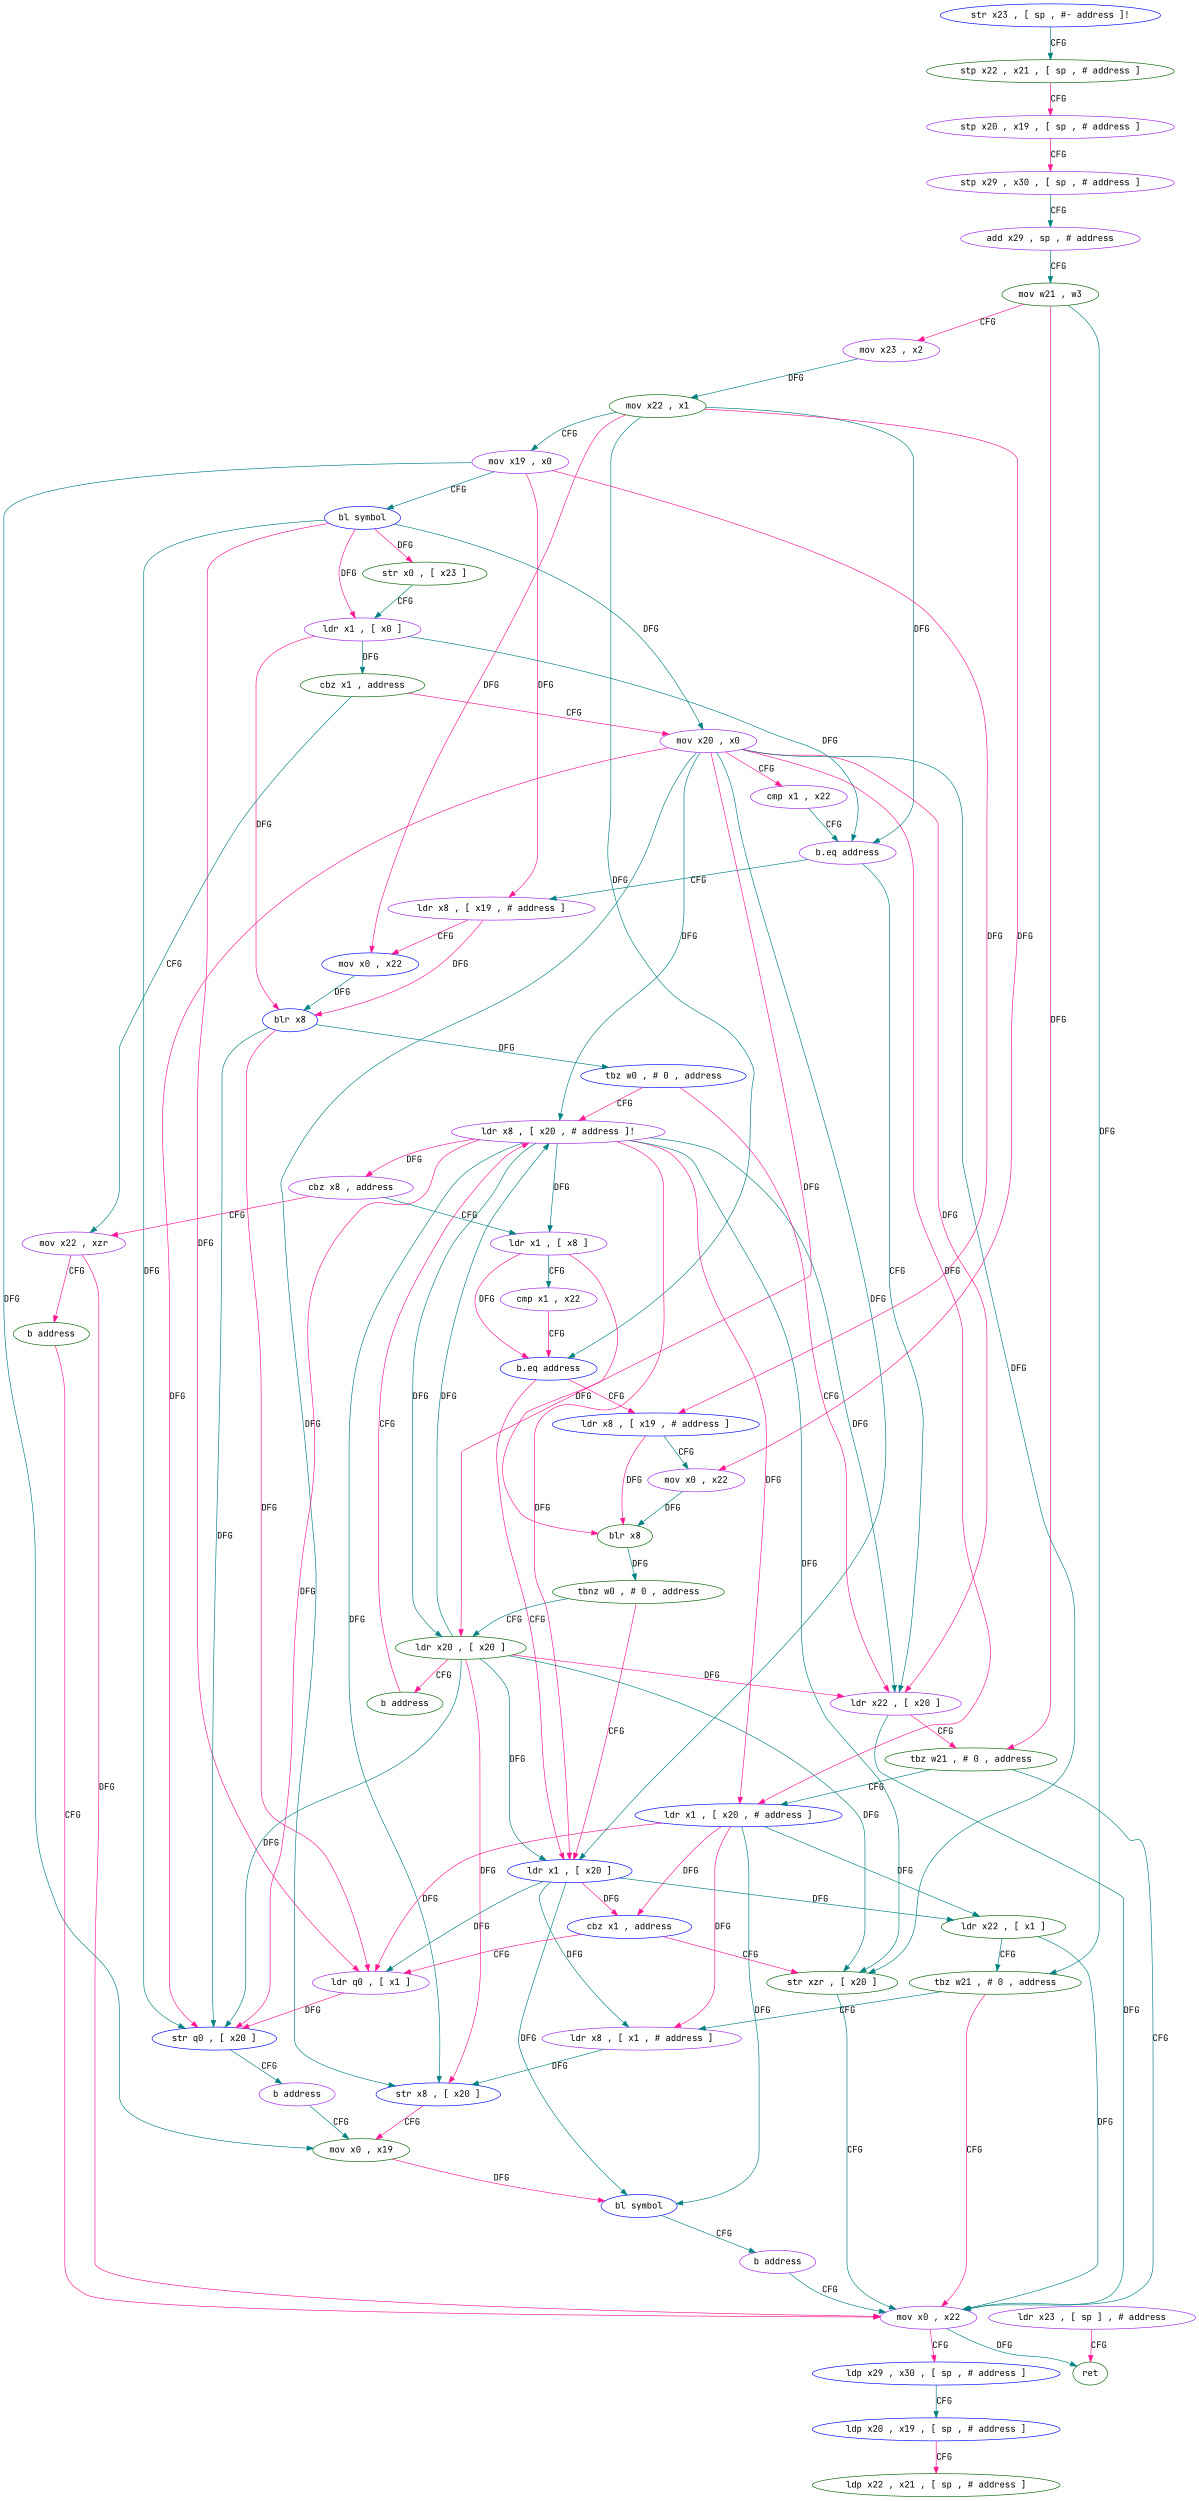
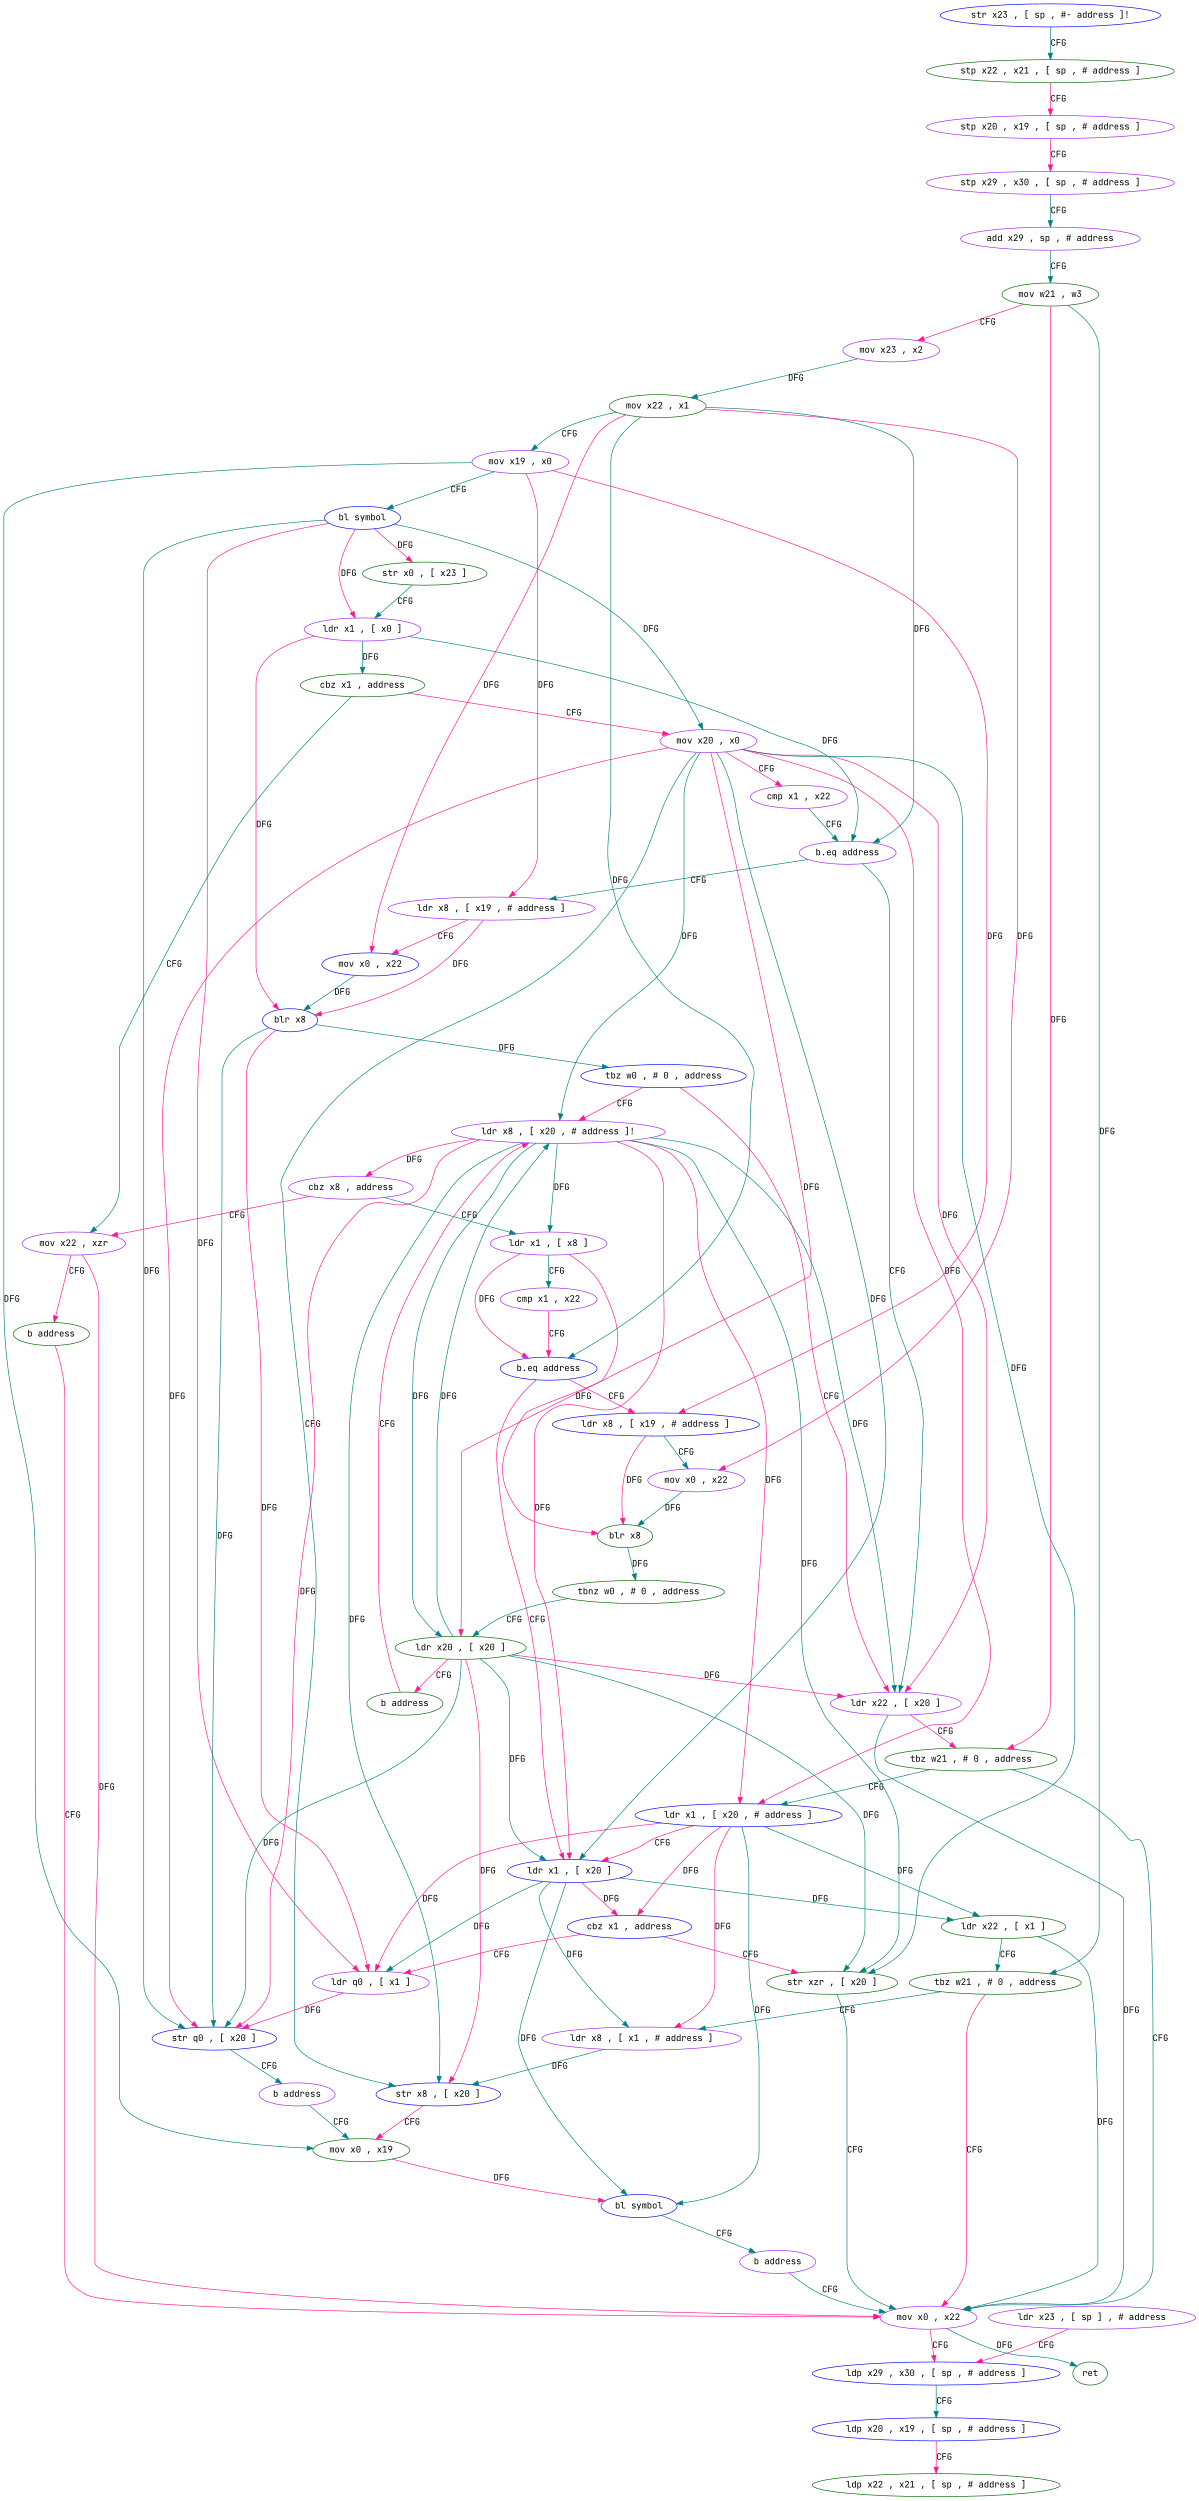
(313, 1425) -> (313, 1425)
(608, 1729) -> (650, 1840)
(1091, 2342) -> (1026, 2346)
